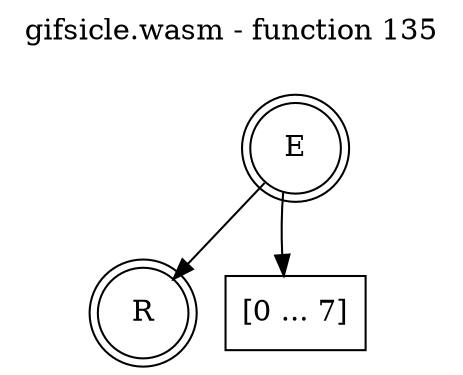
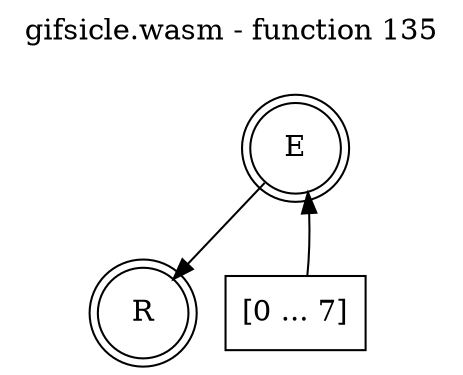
(282, 224) -> (309, 245)
